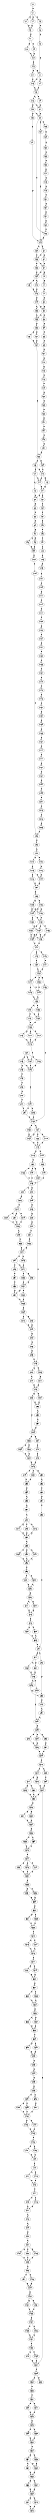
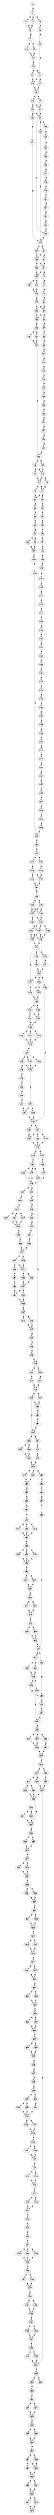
(35, 482) -> (37, 486)
(35, 892) -> (37, 892)
(32, 1052) -> (29, 1048)
(32, 1803) -> (36, 1812)
(36, 1867) -> none
